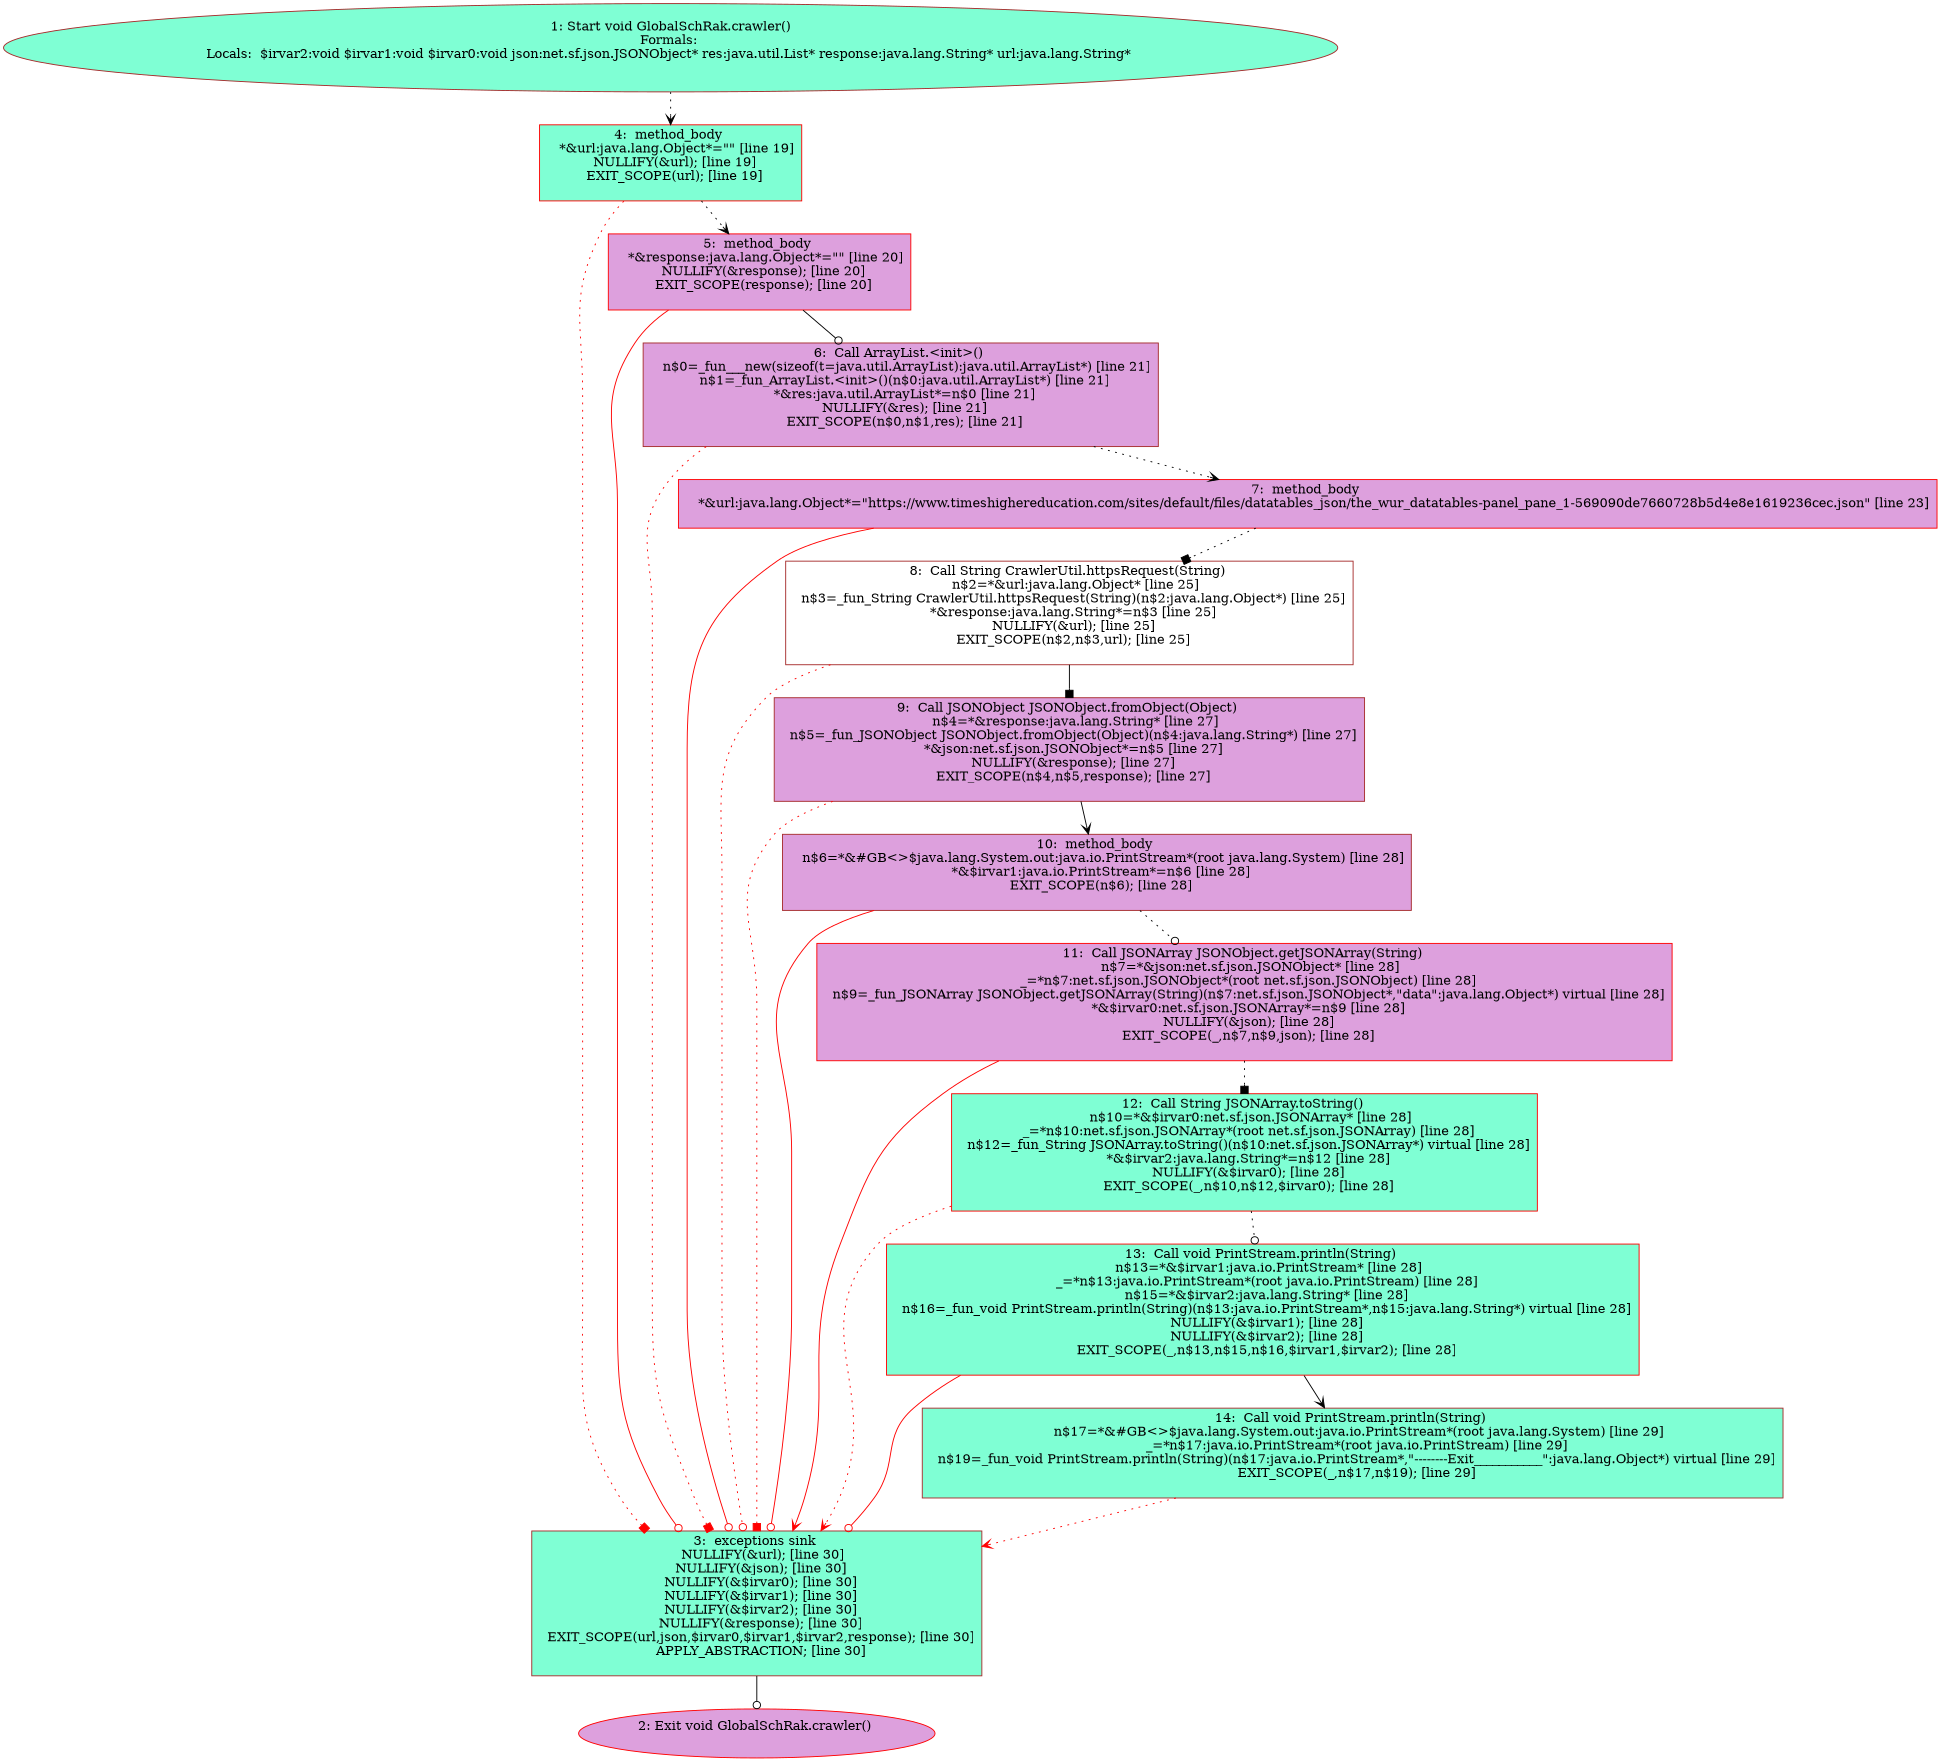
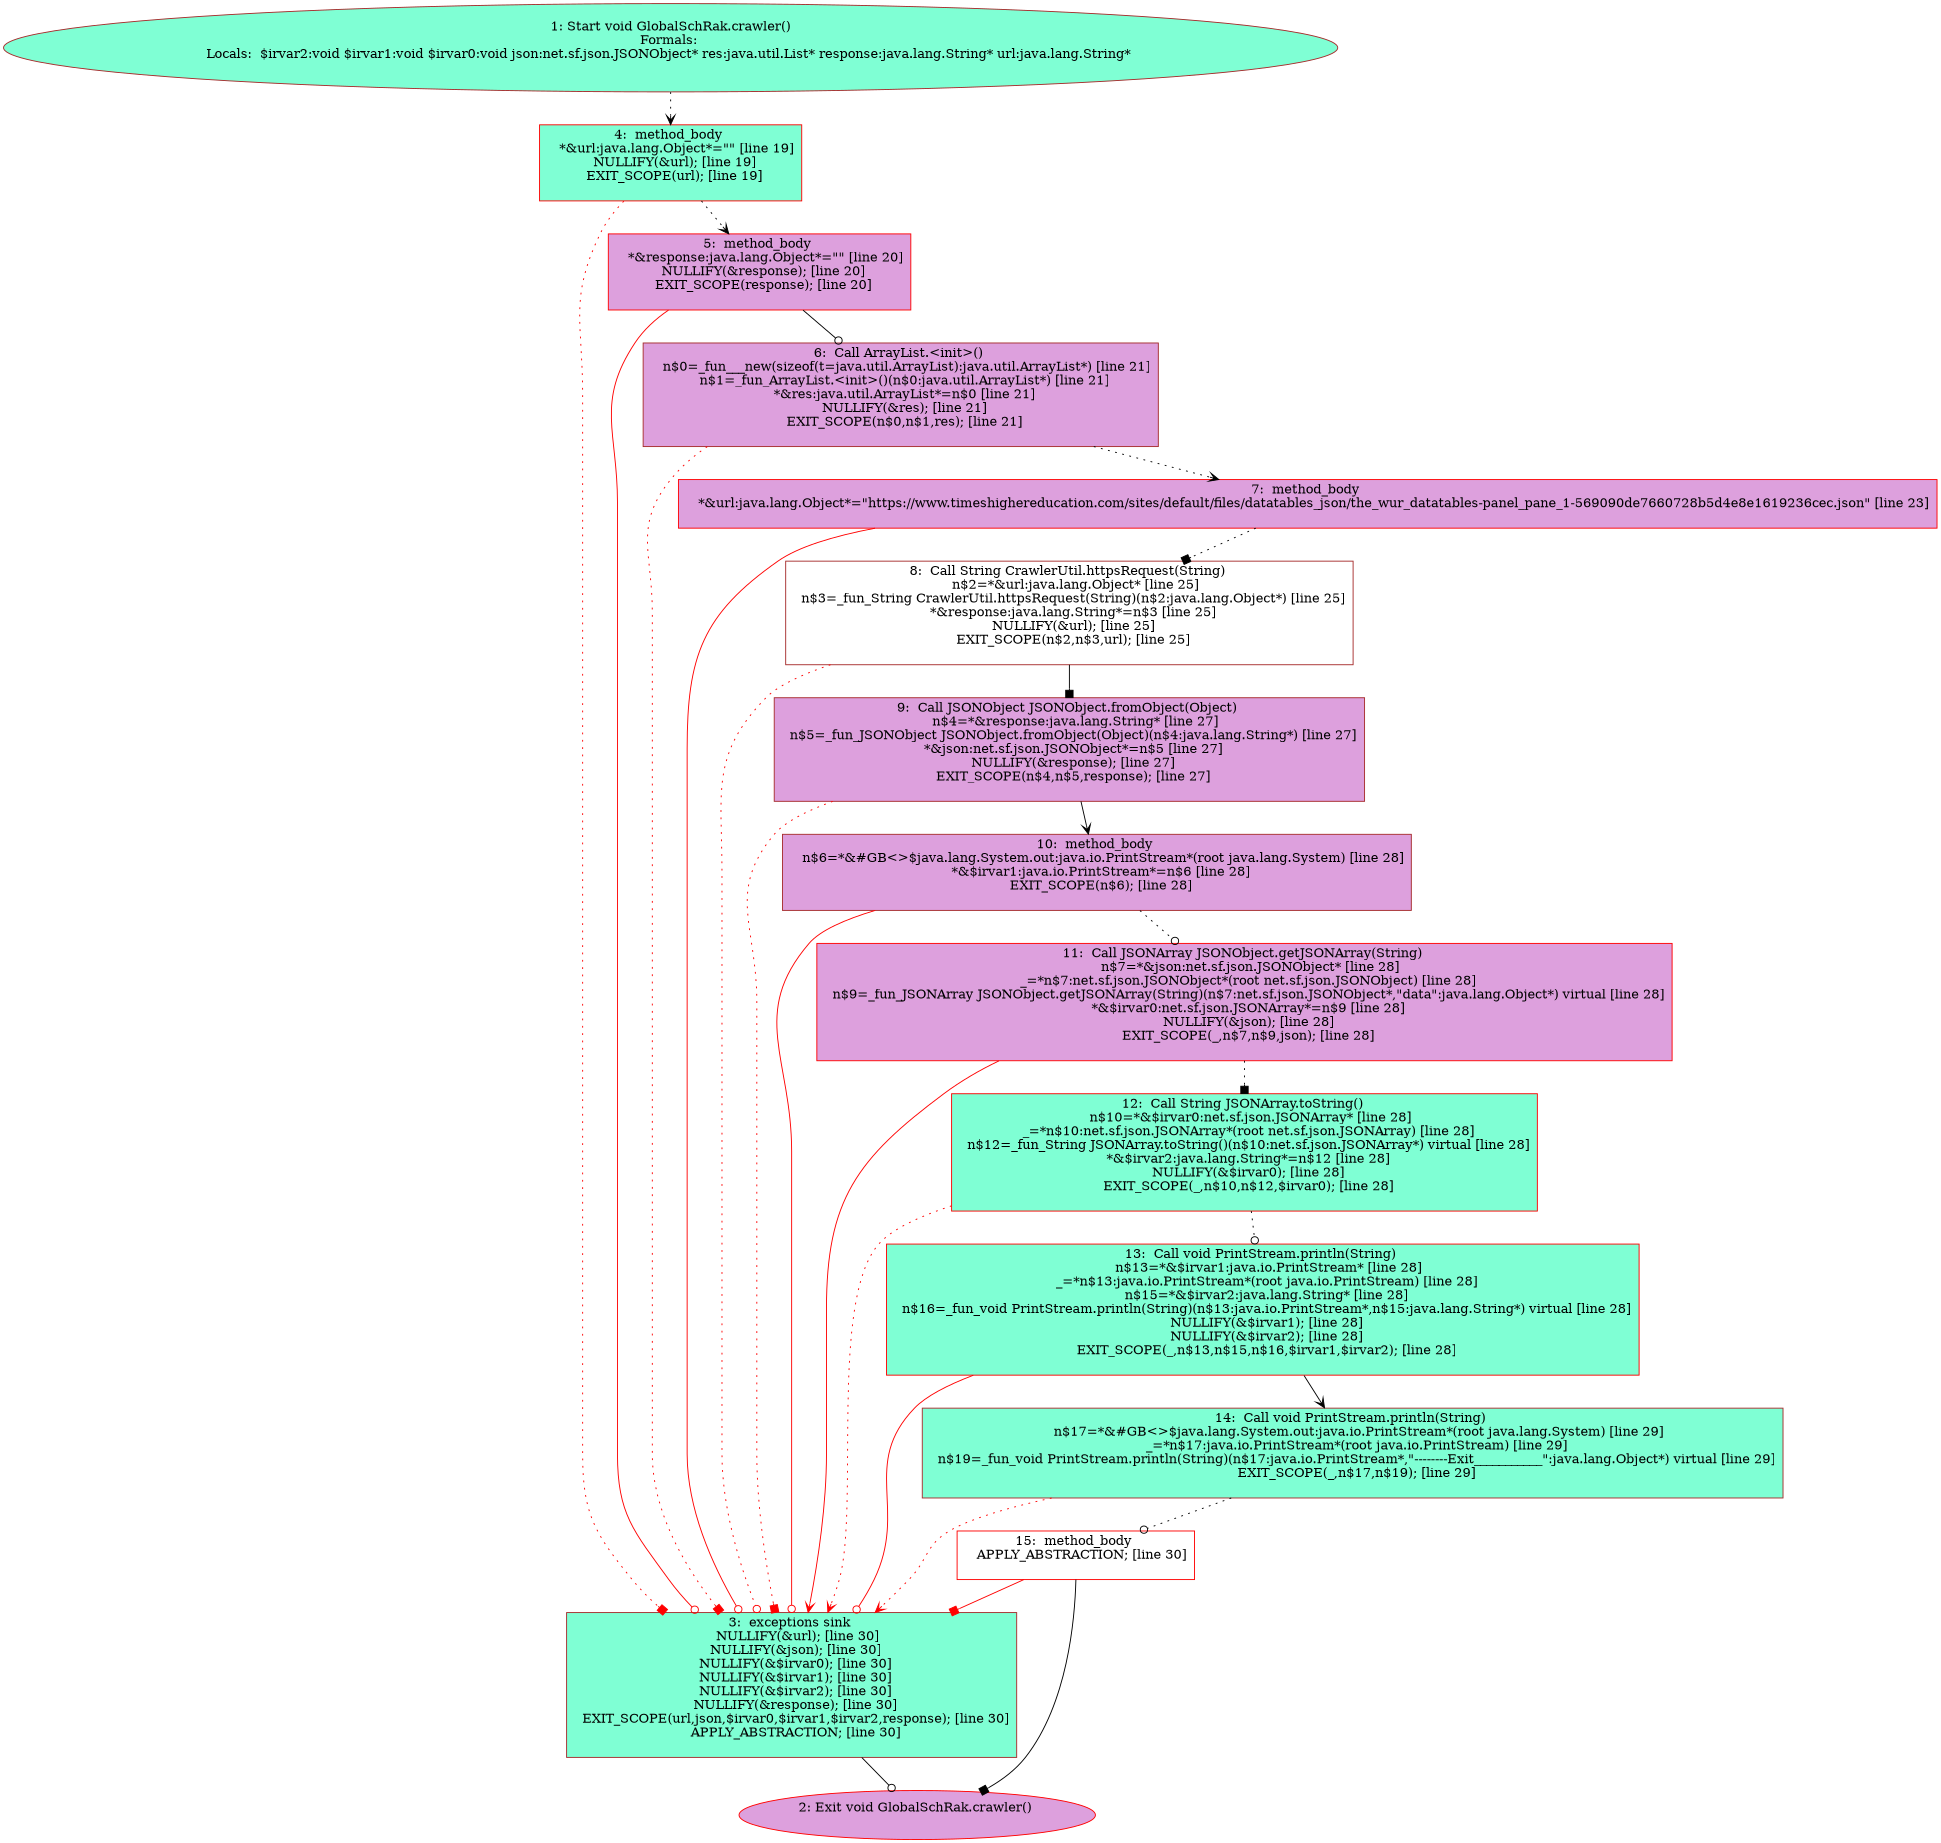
none -> (1076, 1555)
